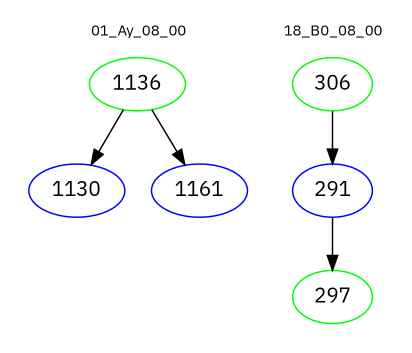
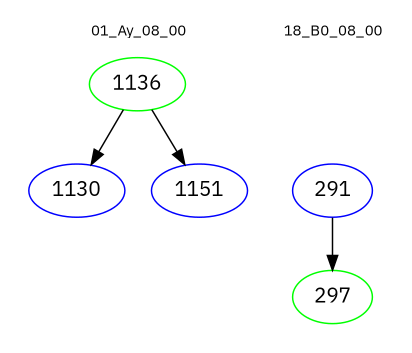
(332, 84) -> none
(200, 191) -> (200, 191)
